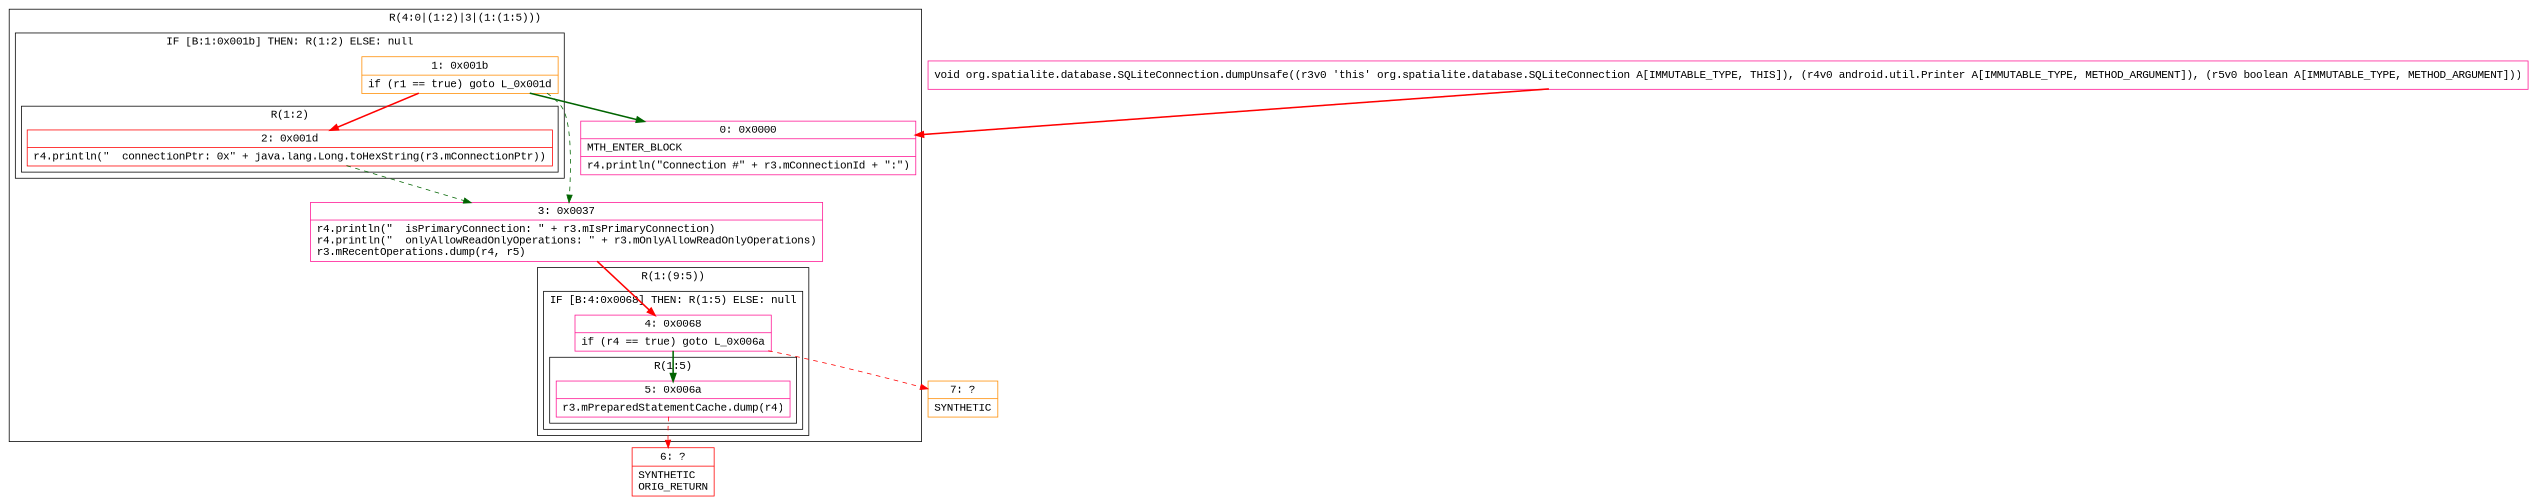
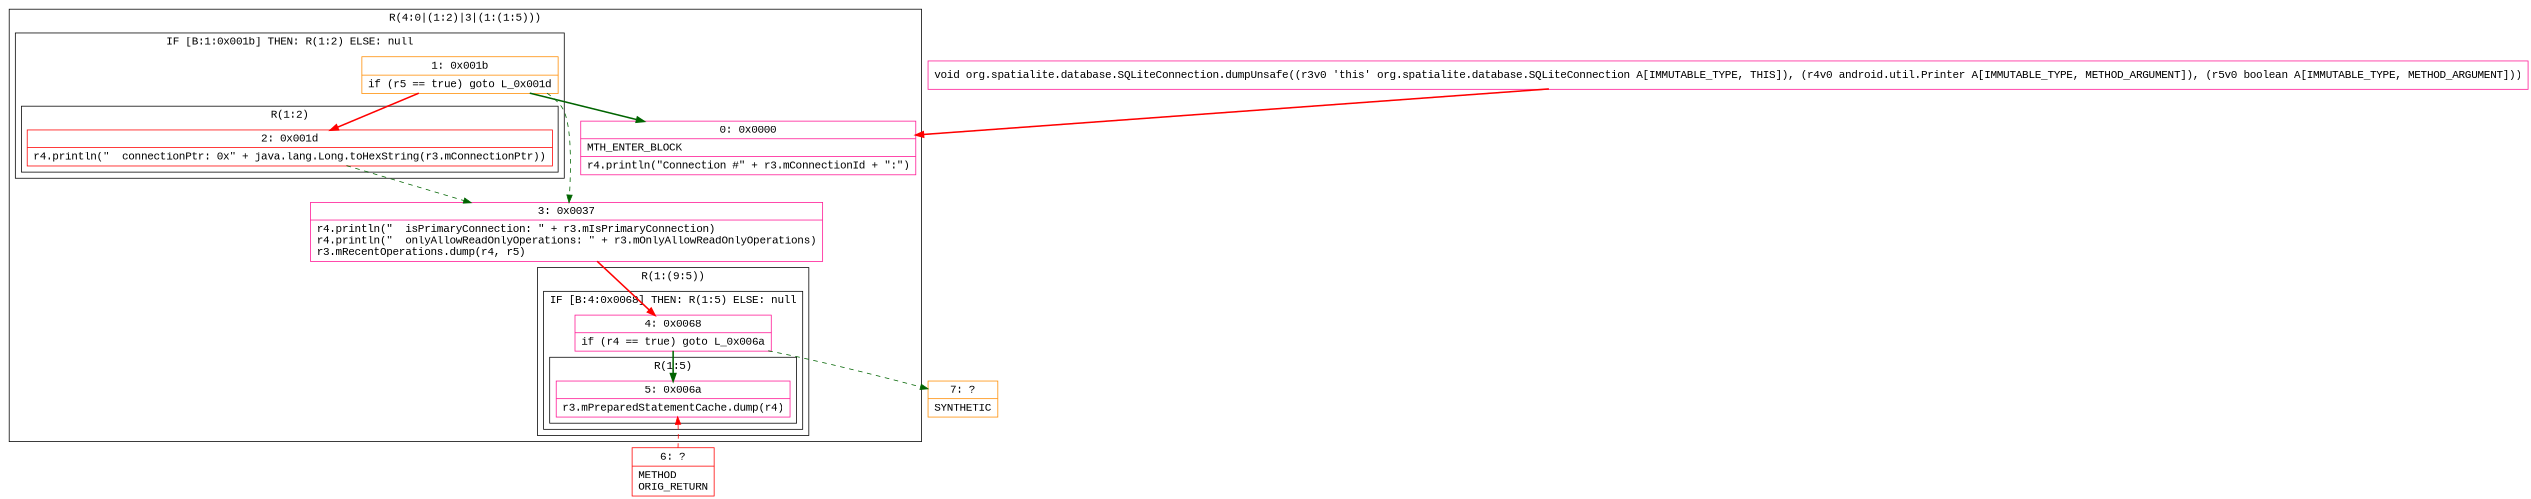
(460, 84) -> (460, 84)
(845, 368) -> (845, 368)
(668, 428) -> (678, 436)
(667, 475) -> (657, 475)
